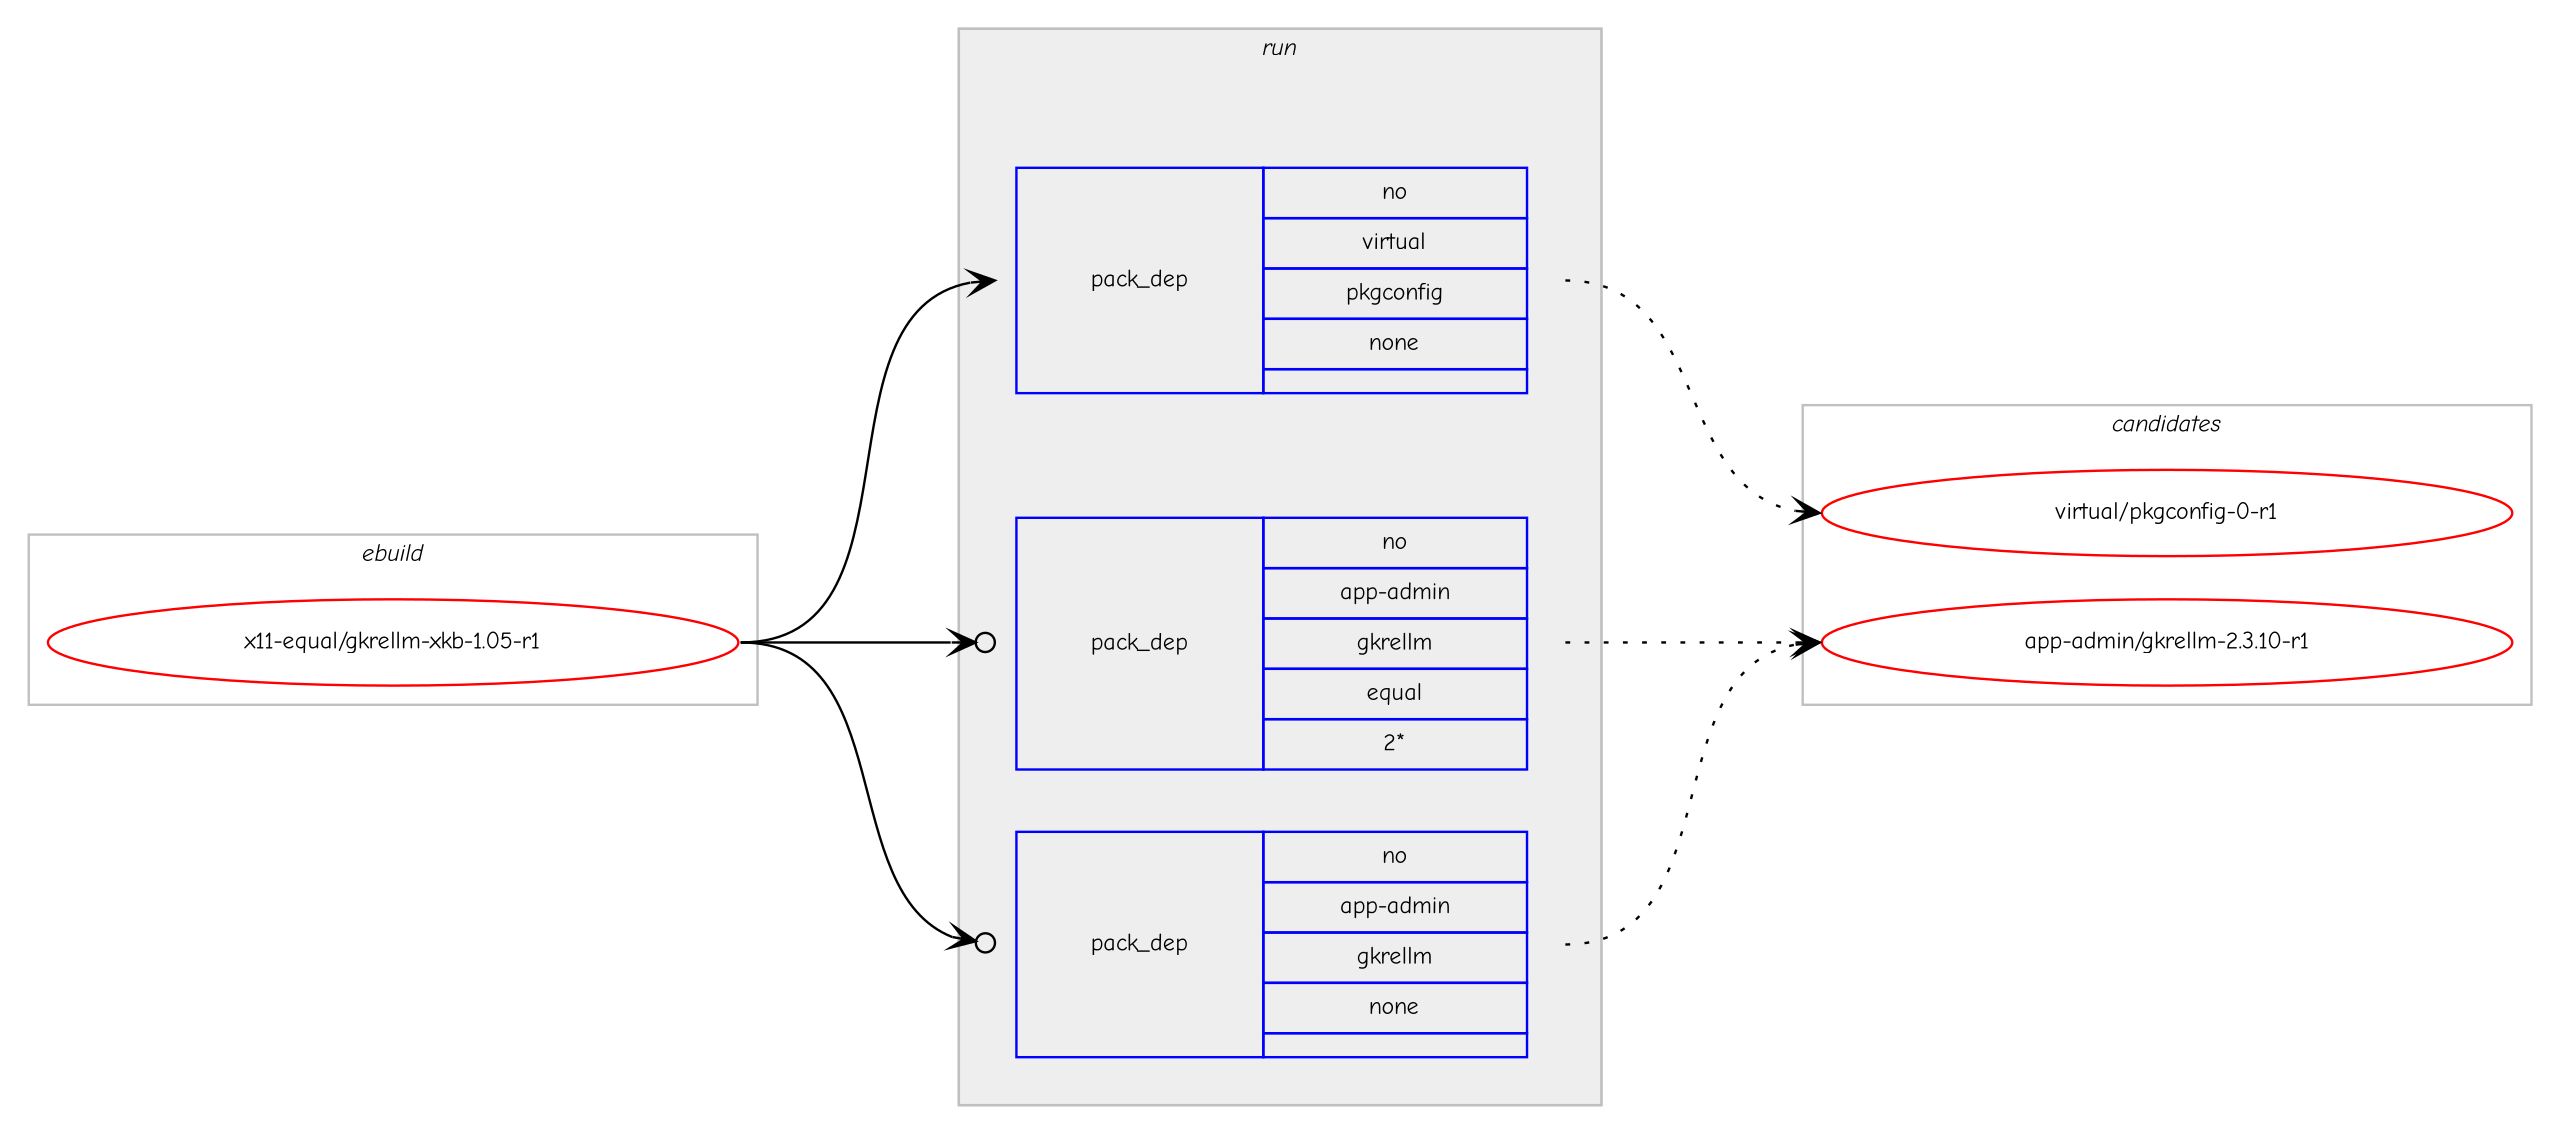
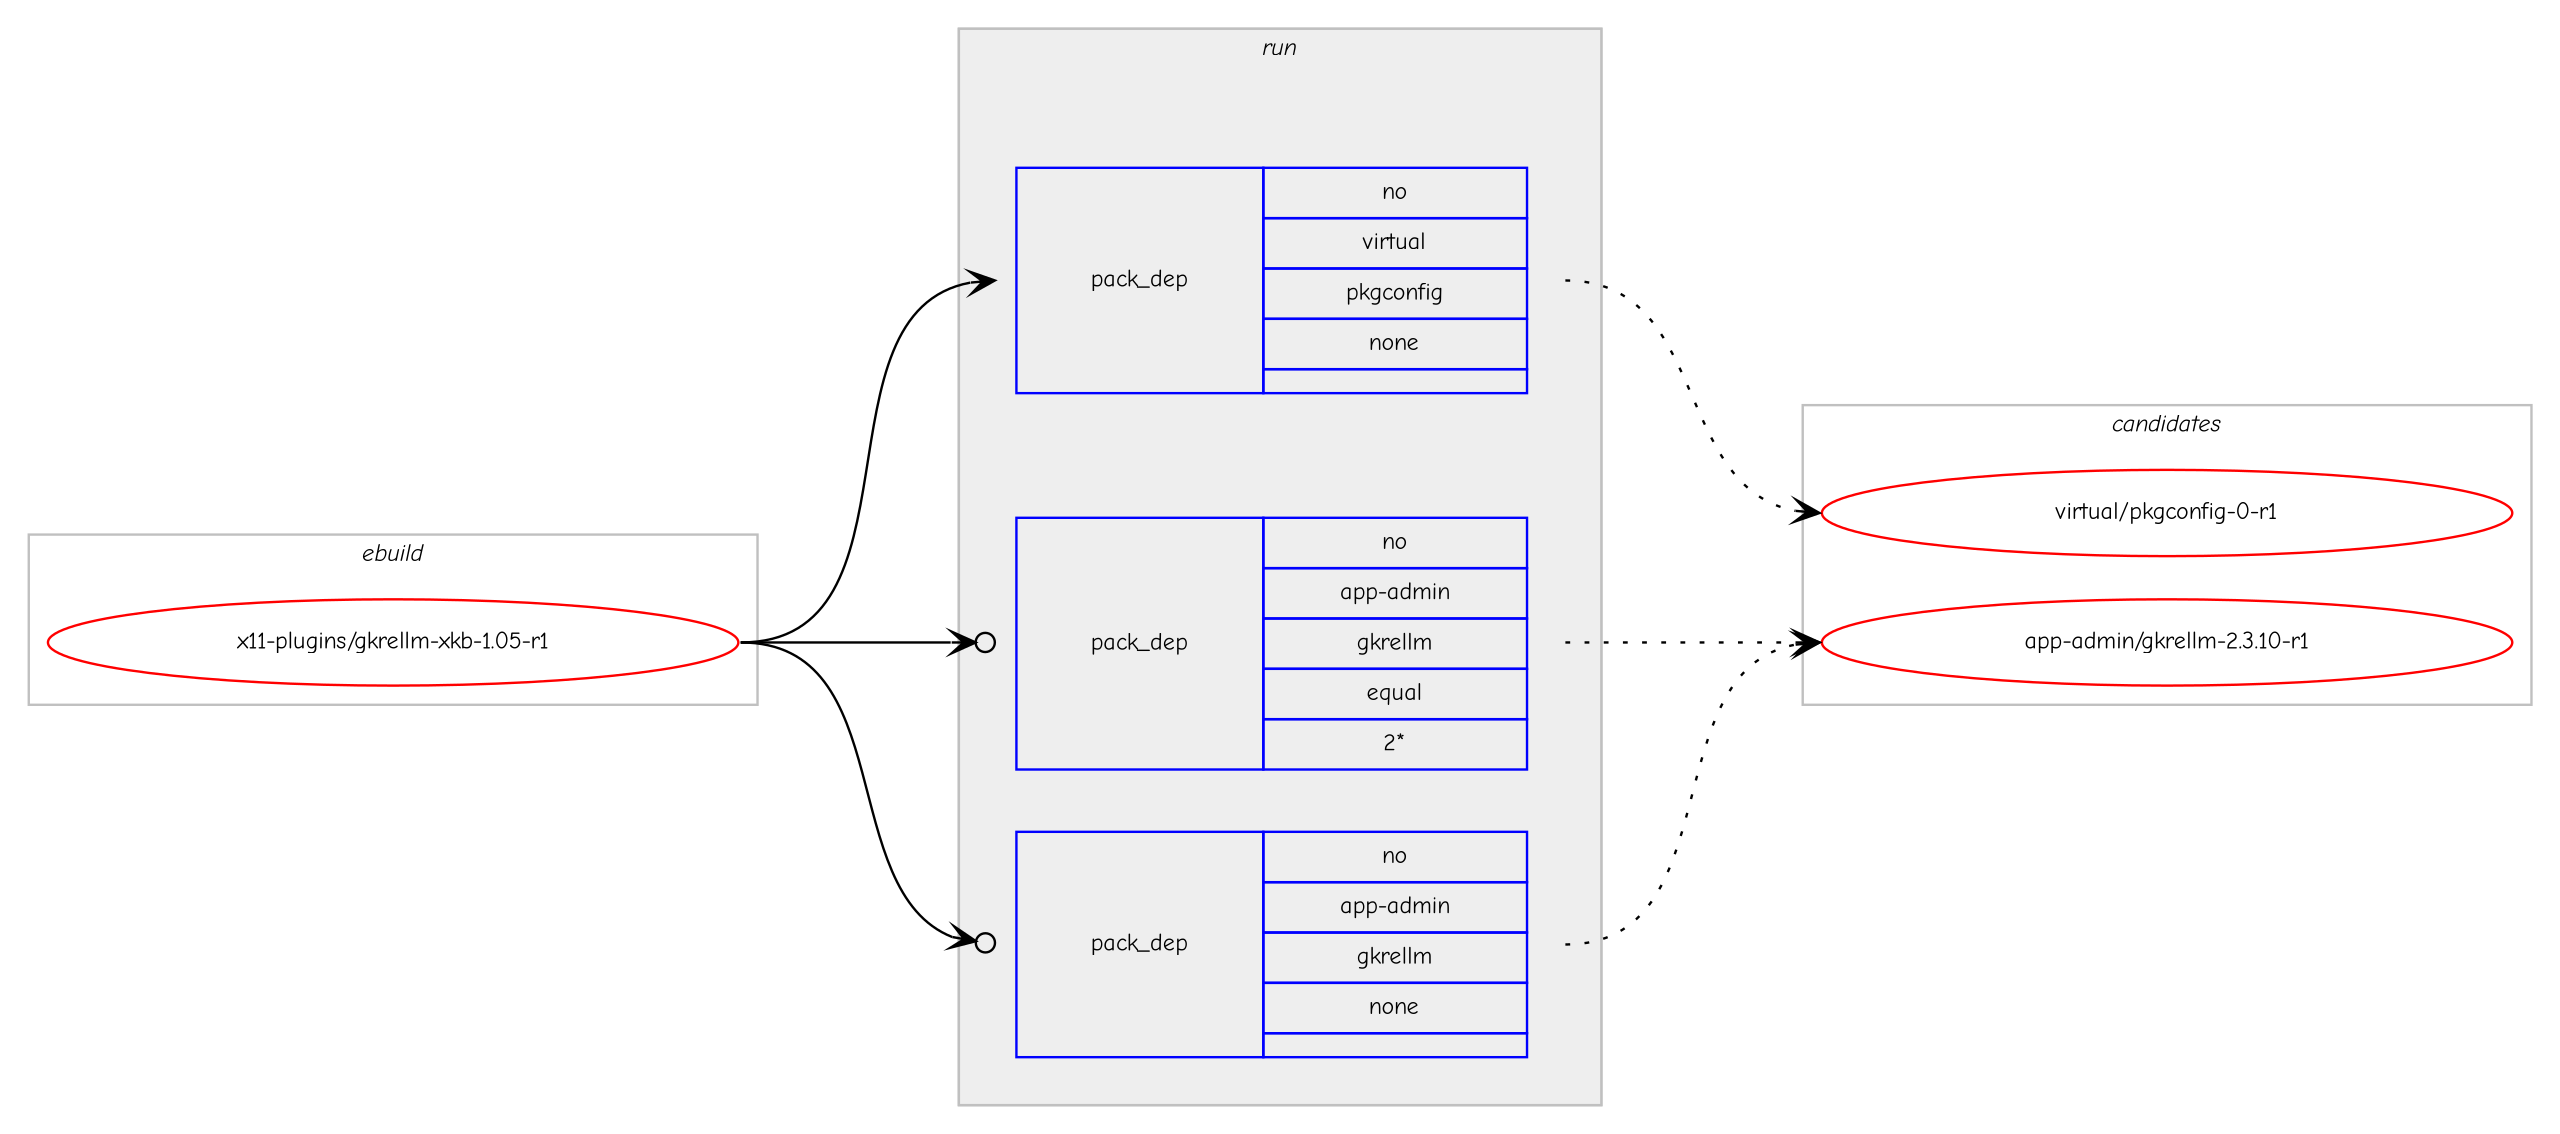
(393, 642) -> (393, 642)
